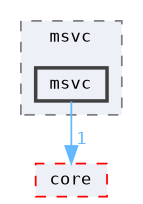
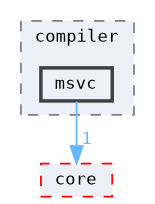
(71, 37) -> (77, 37)
